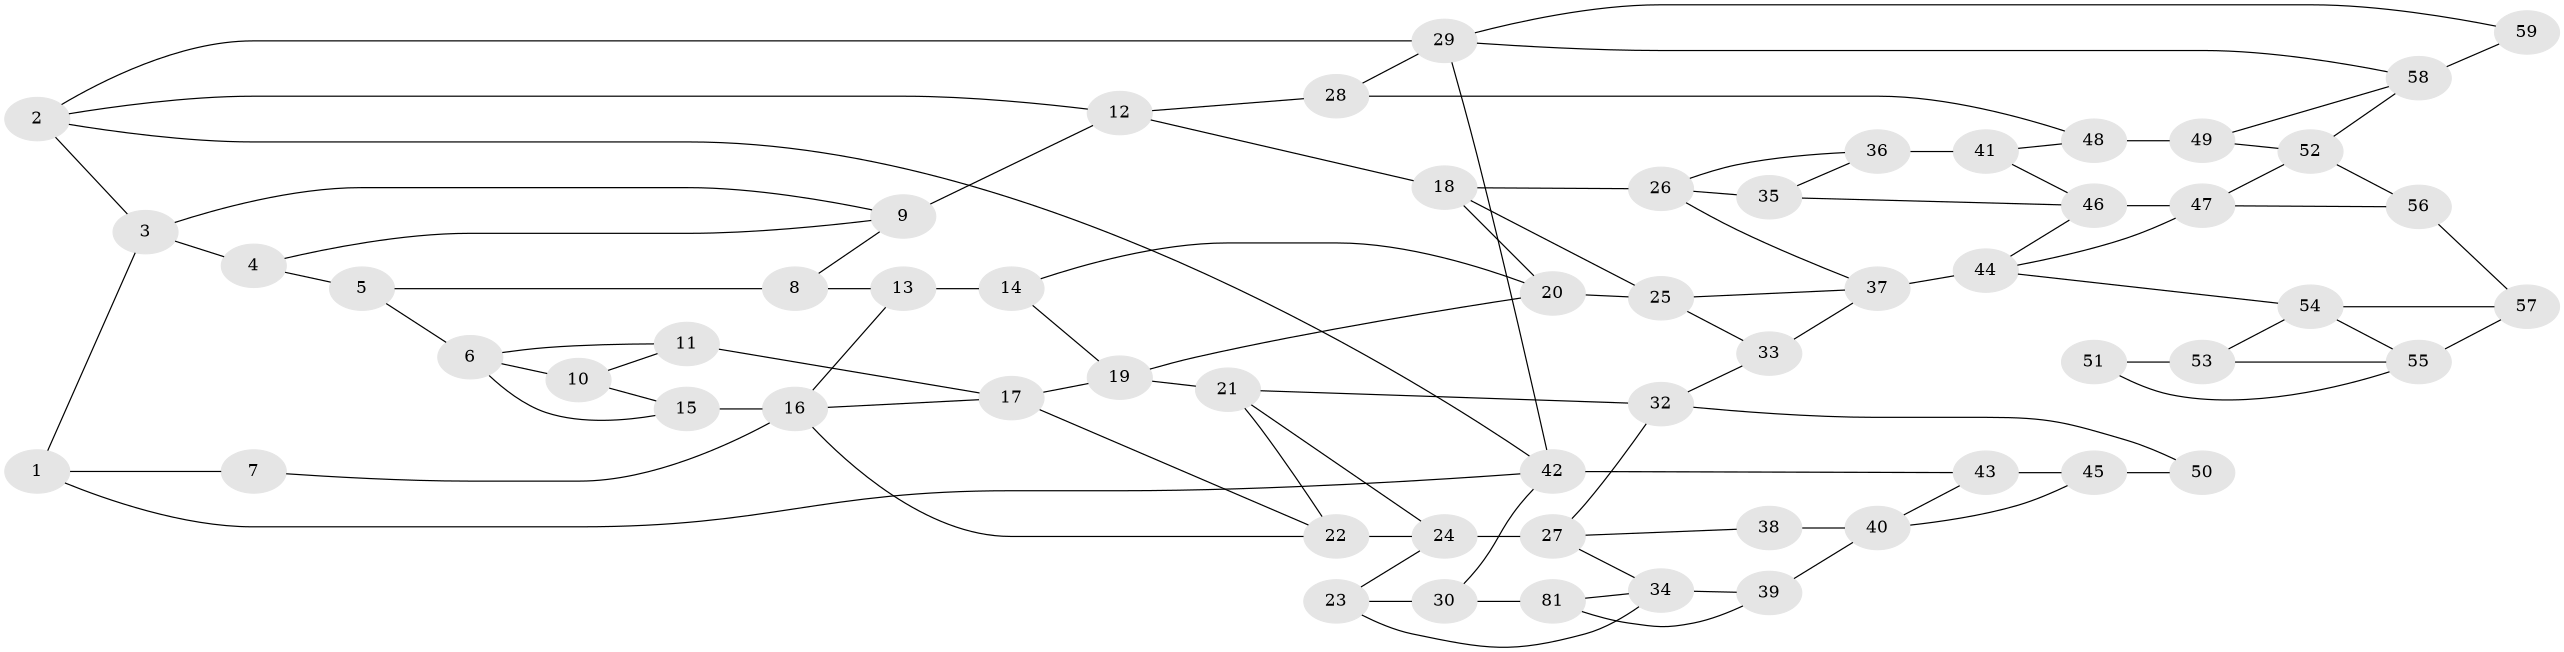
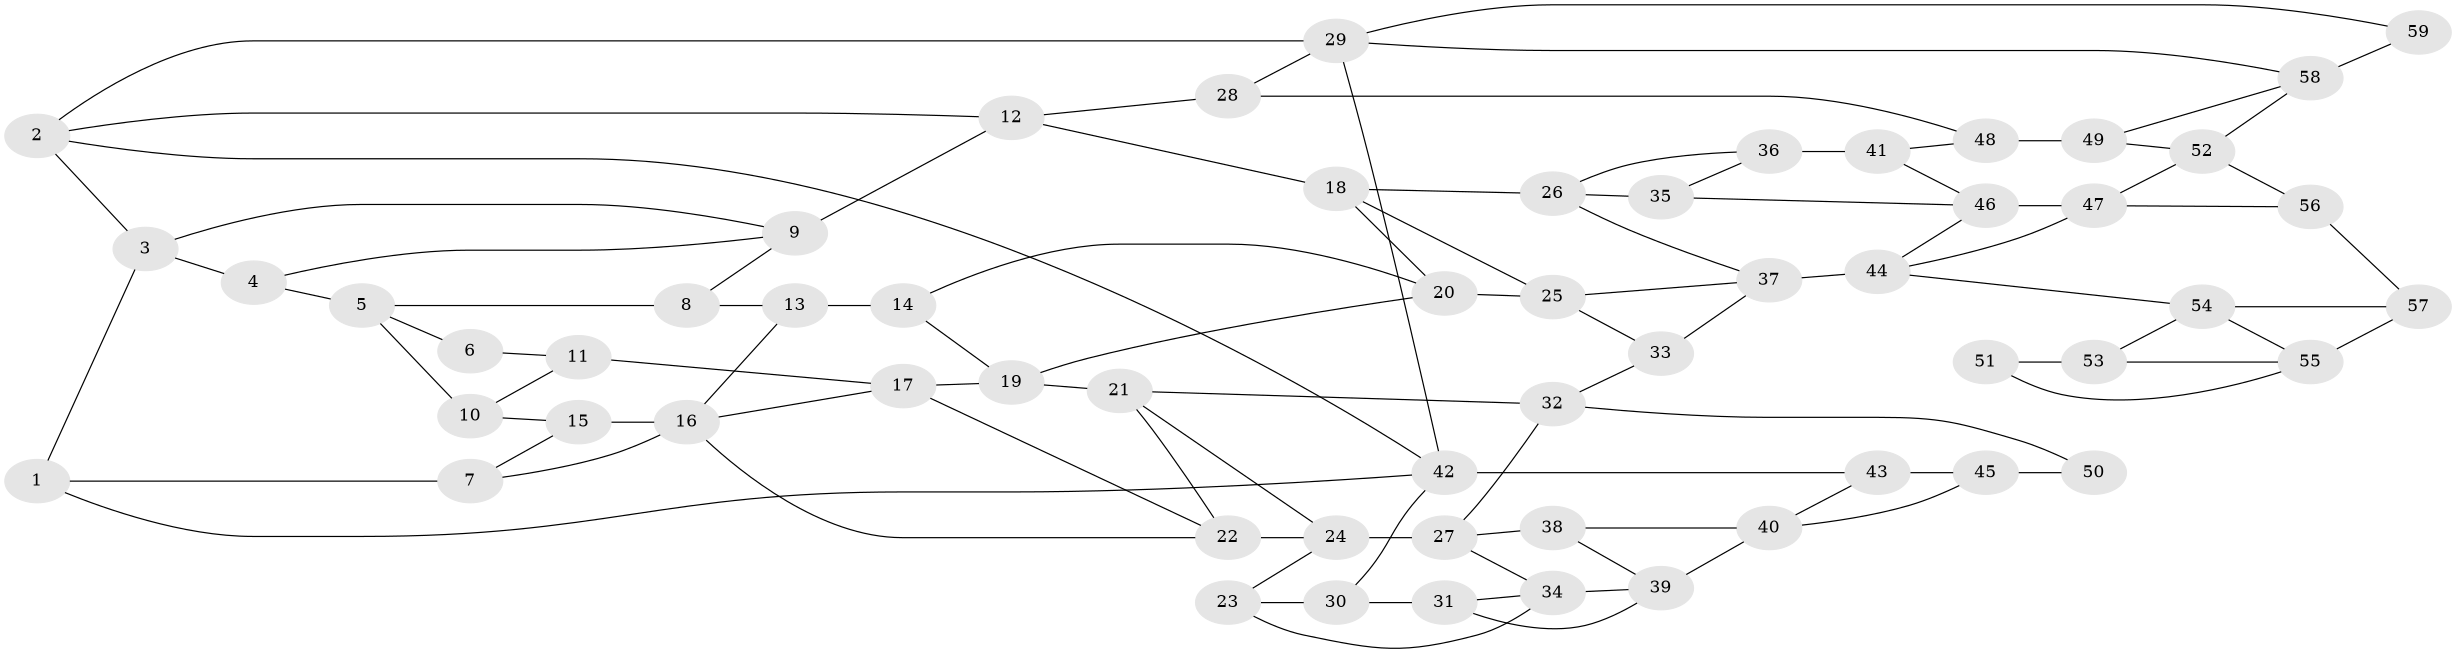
(524, 369) -> (416, 361)
(566, 417) -> (524, 452)
none -> (1607, 558)
(1553, 601) -> (1445, 603)
